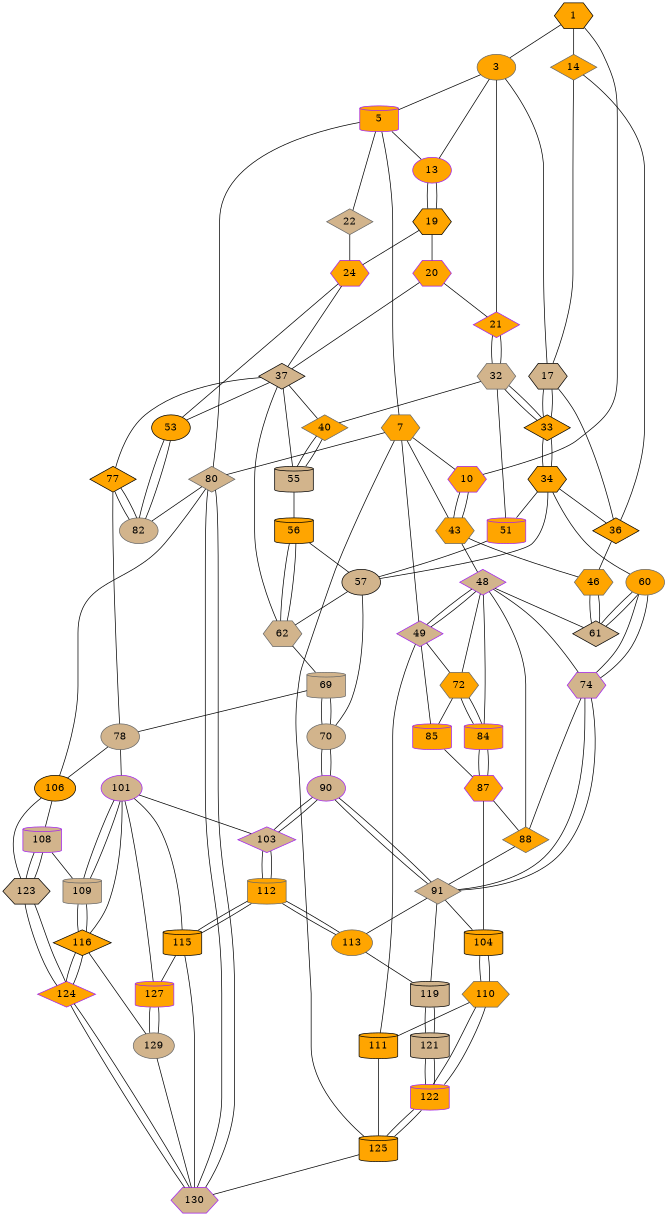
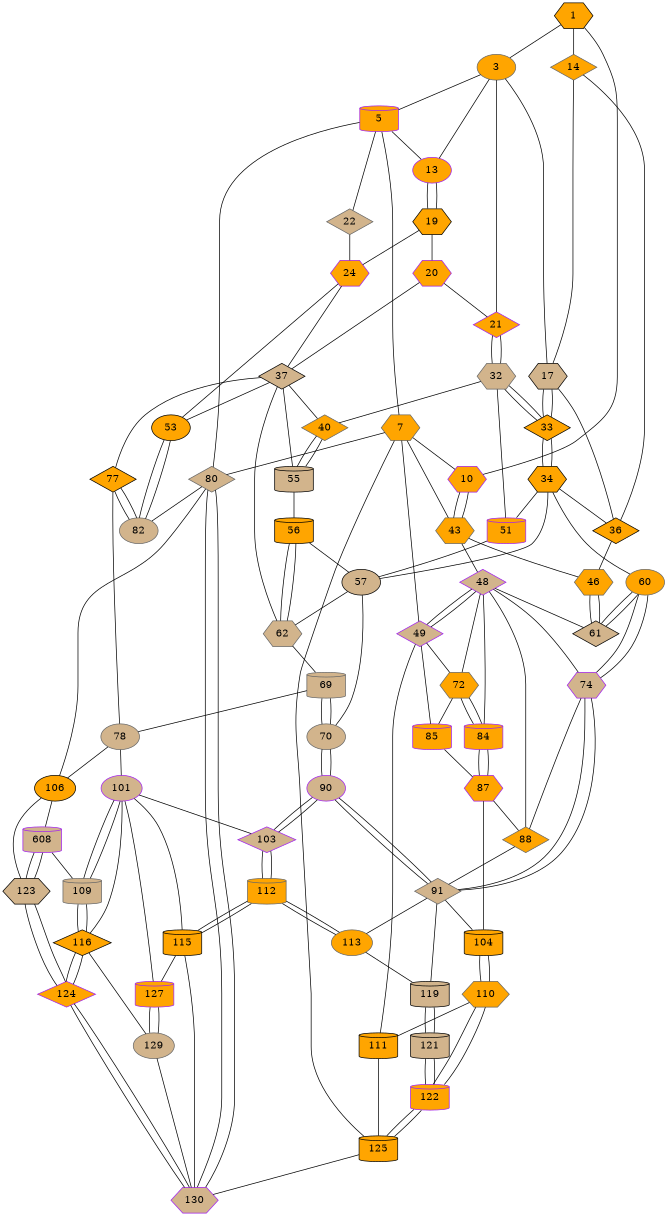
(42, 840) -> (42, 840)
